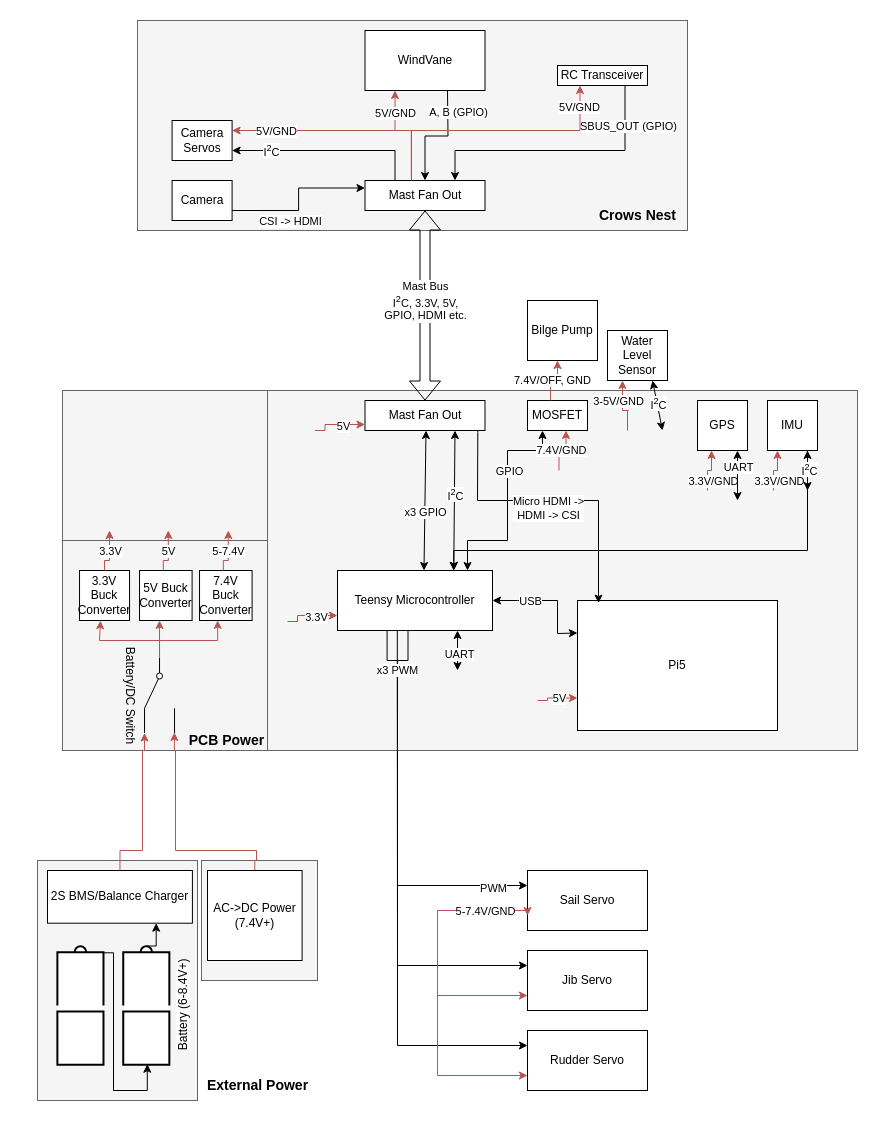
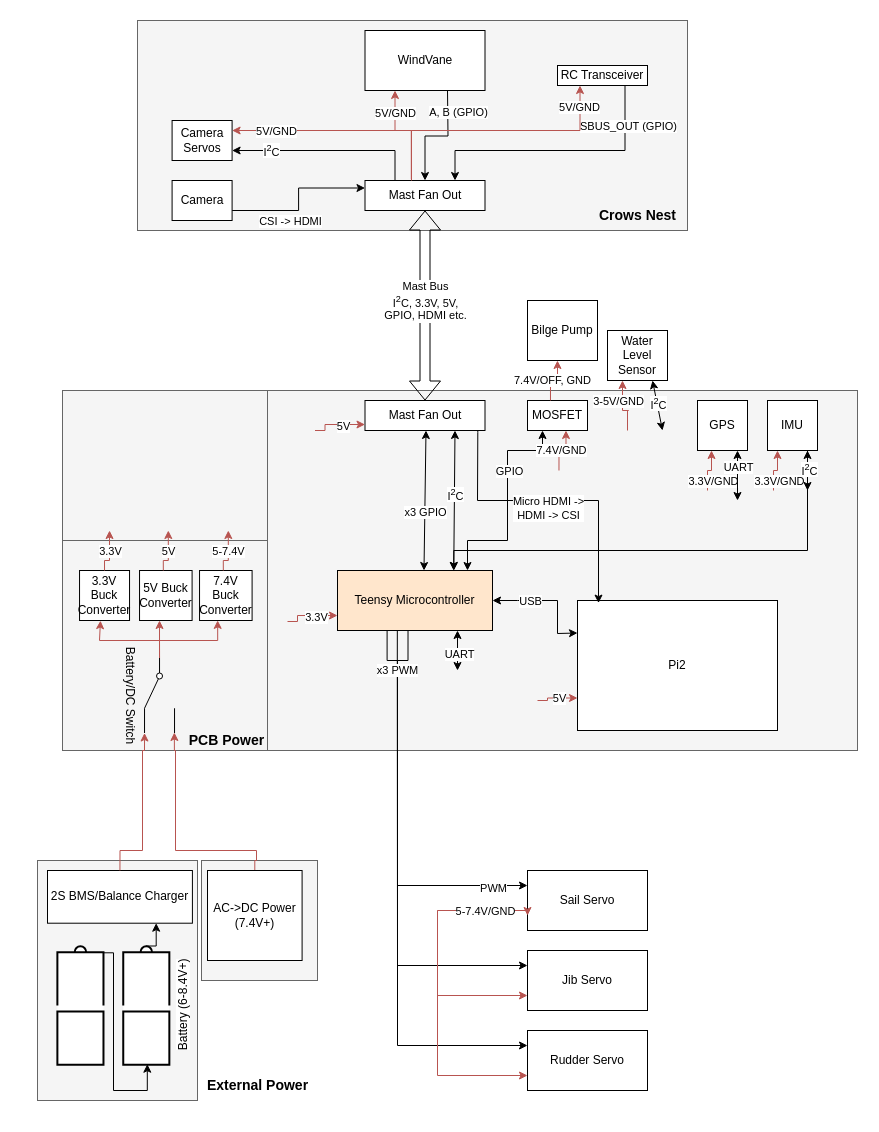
(415, 601) -> (415, 601)
(678, 666) -> (678, 666)
